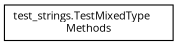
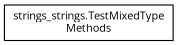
(89, 23) -> (89, 23)
